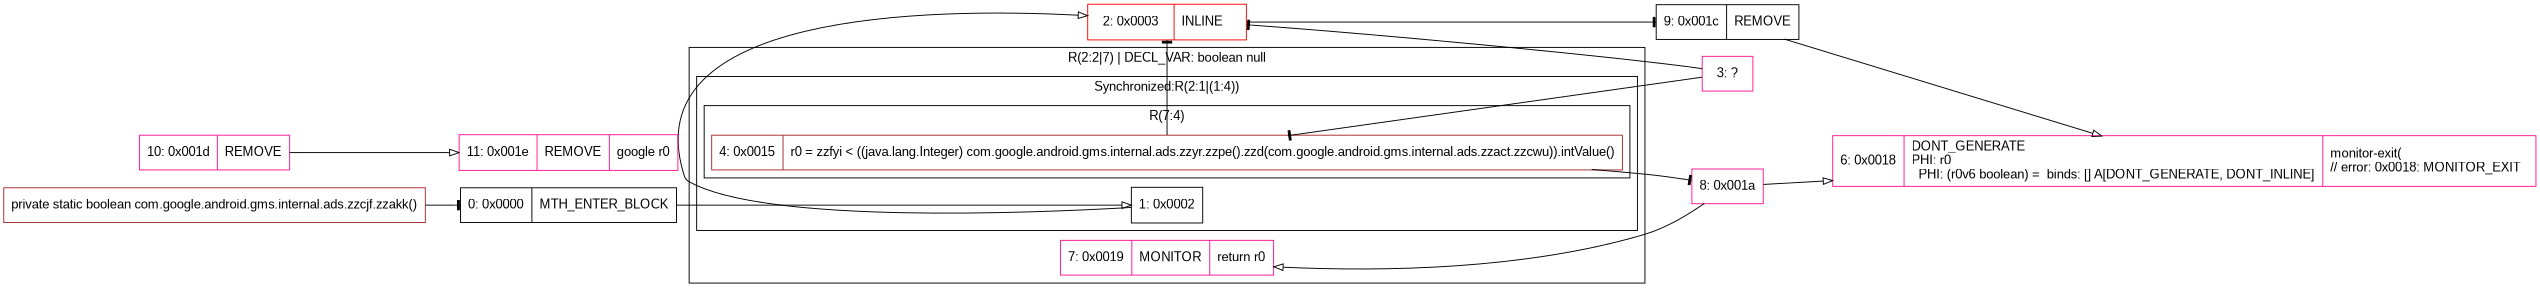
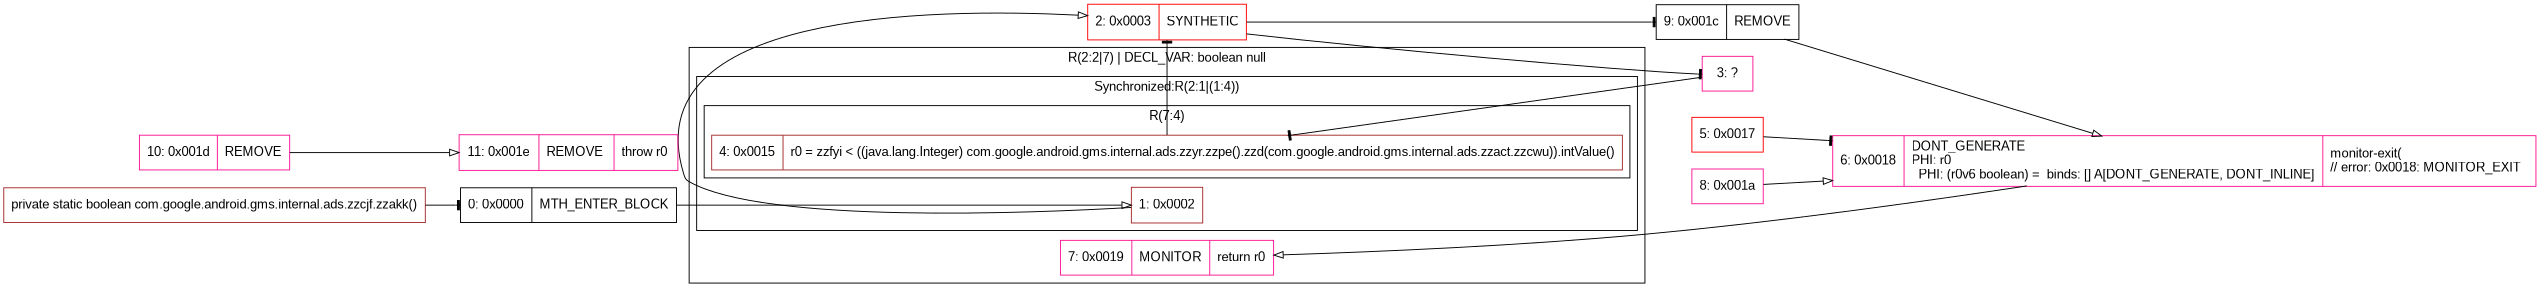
(1202, 22) -> (1203, 22)
(1443, 41) -> (1472, 56)
none -> (1728, 135)
(644, 152) -> (645, 152)
(1651, 175) -> none
(1167, 205) -> (1167, 205)
(1499, 262) -> (1656, 233)
